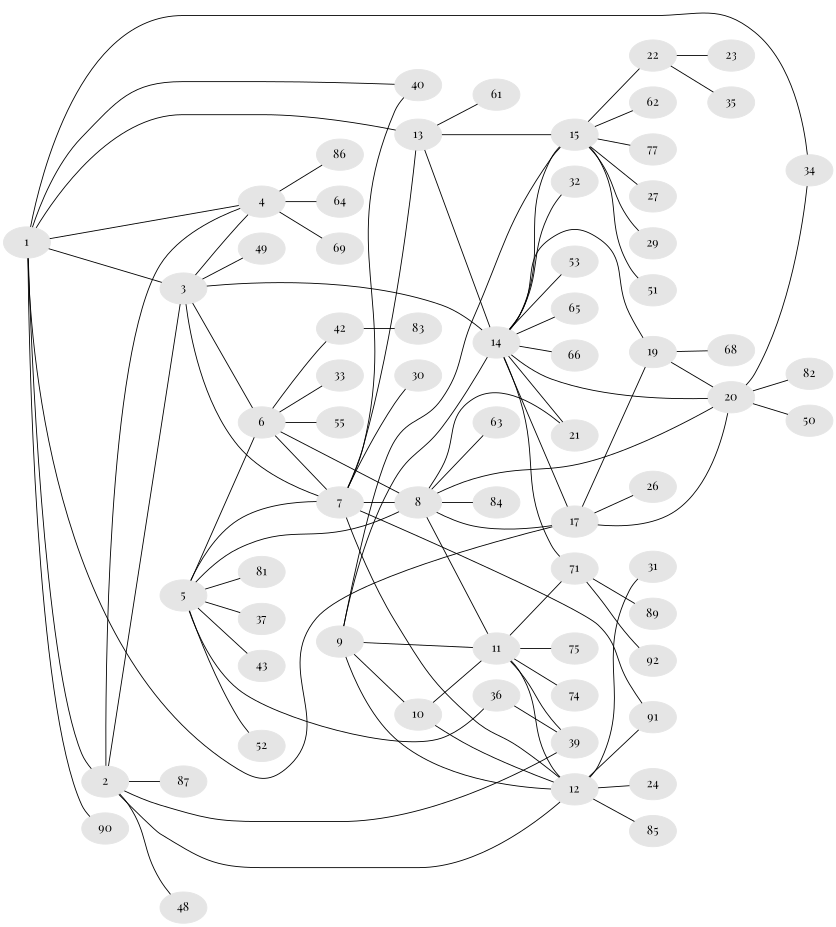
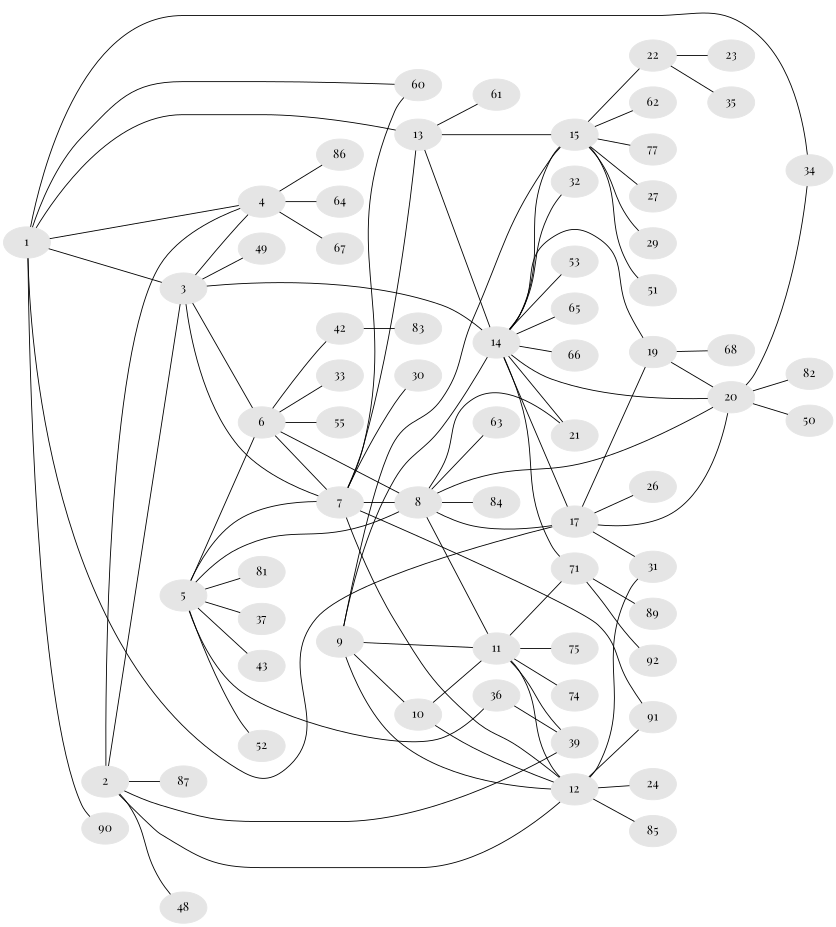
(418, 85) -> (418, 85)
(340, 249) -> (340, 249)
(43, 517) -> none
none -> (614, 544)
